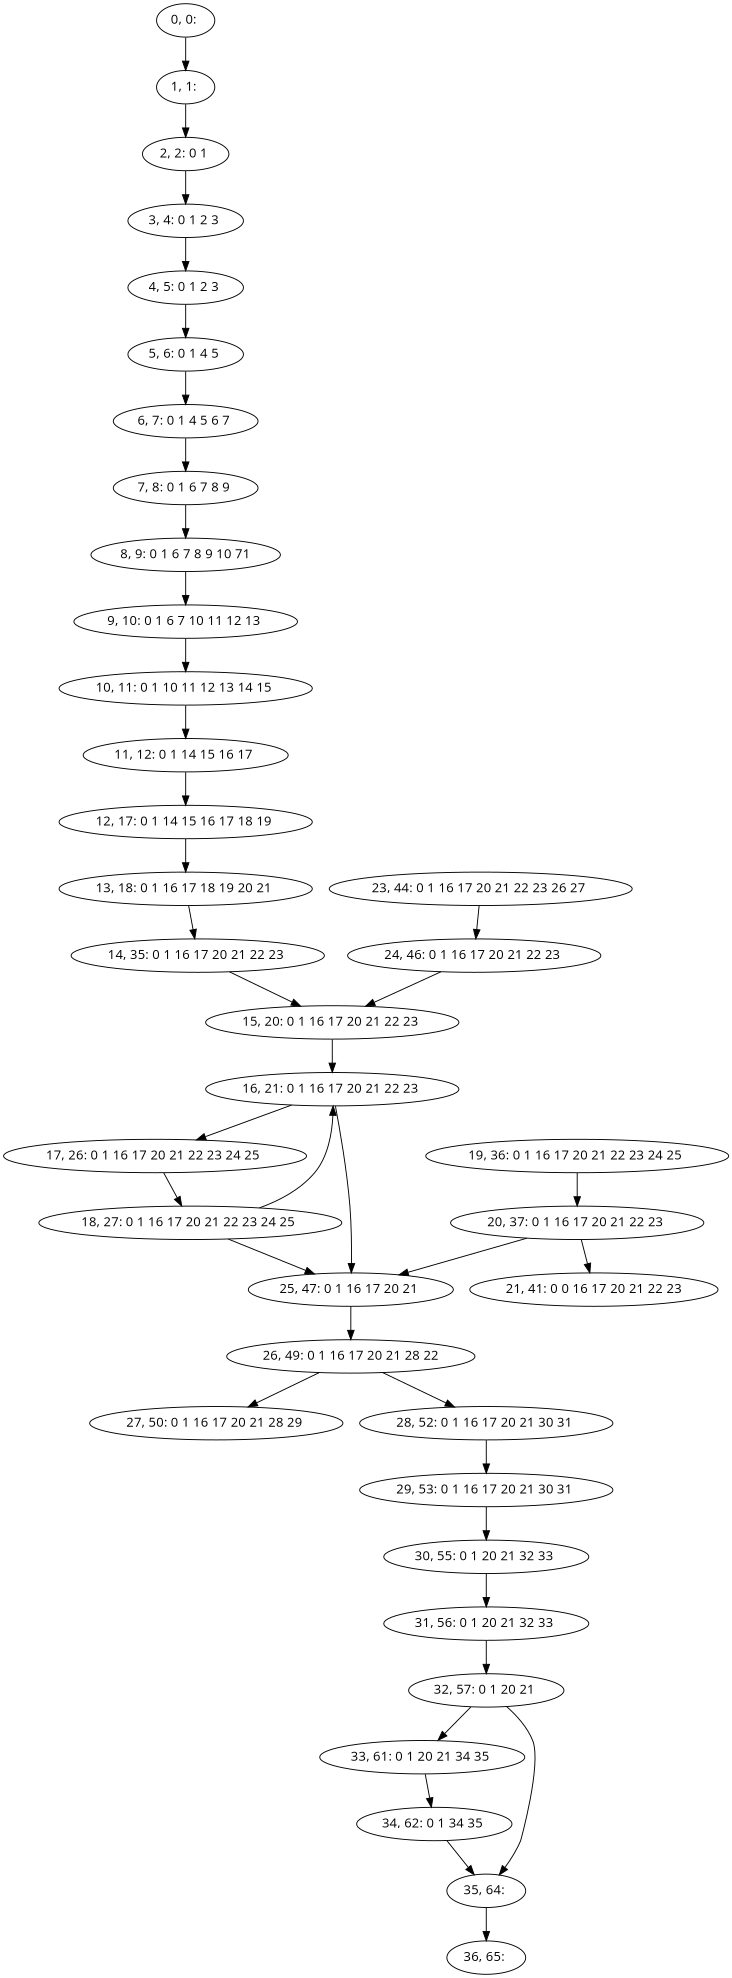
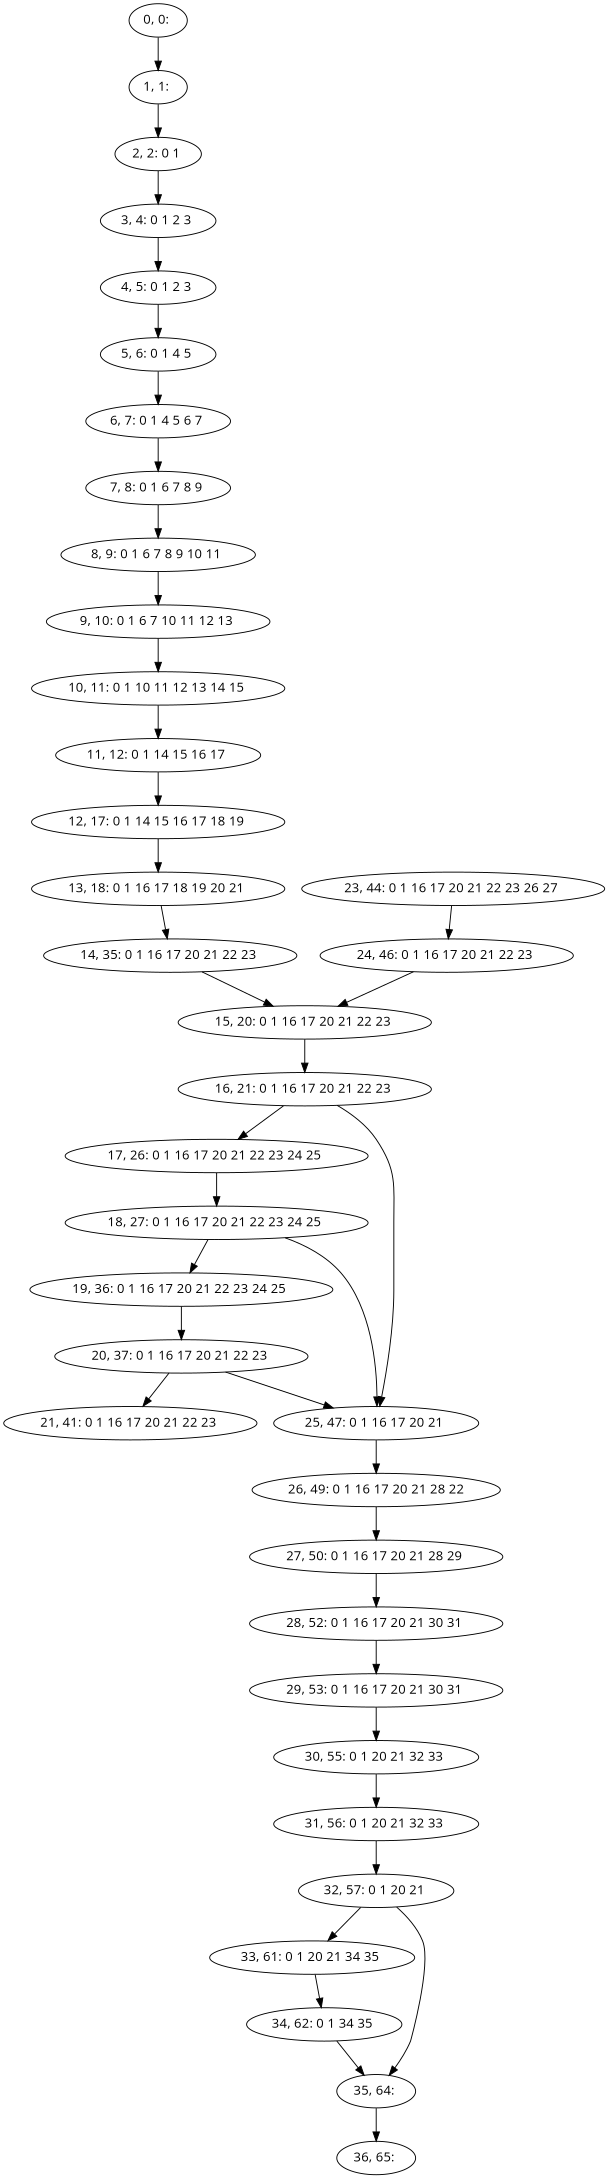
(186, 555) -> (158, 555)
(313, 1175) -> (201, 1252)
(594, 1290) -> (130, 1423)
(414, 1388) -> (376, 1586)
